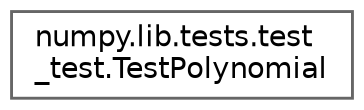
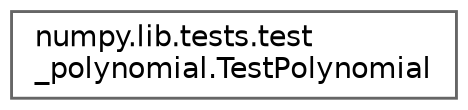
(182, 55) -> (234, 55)
